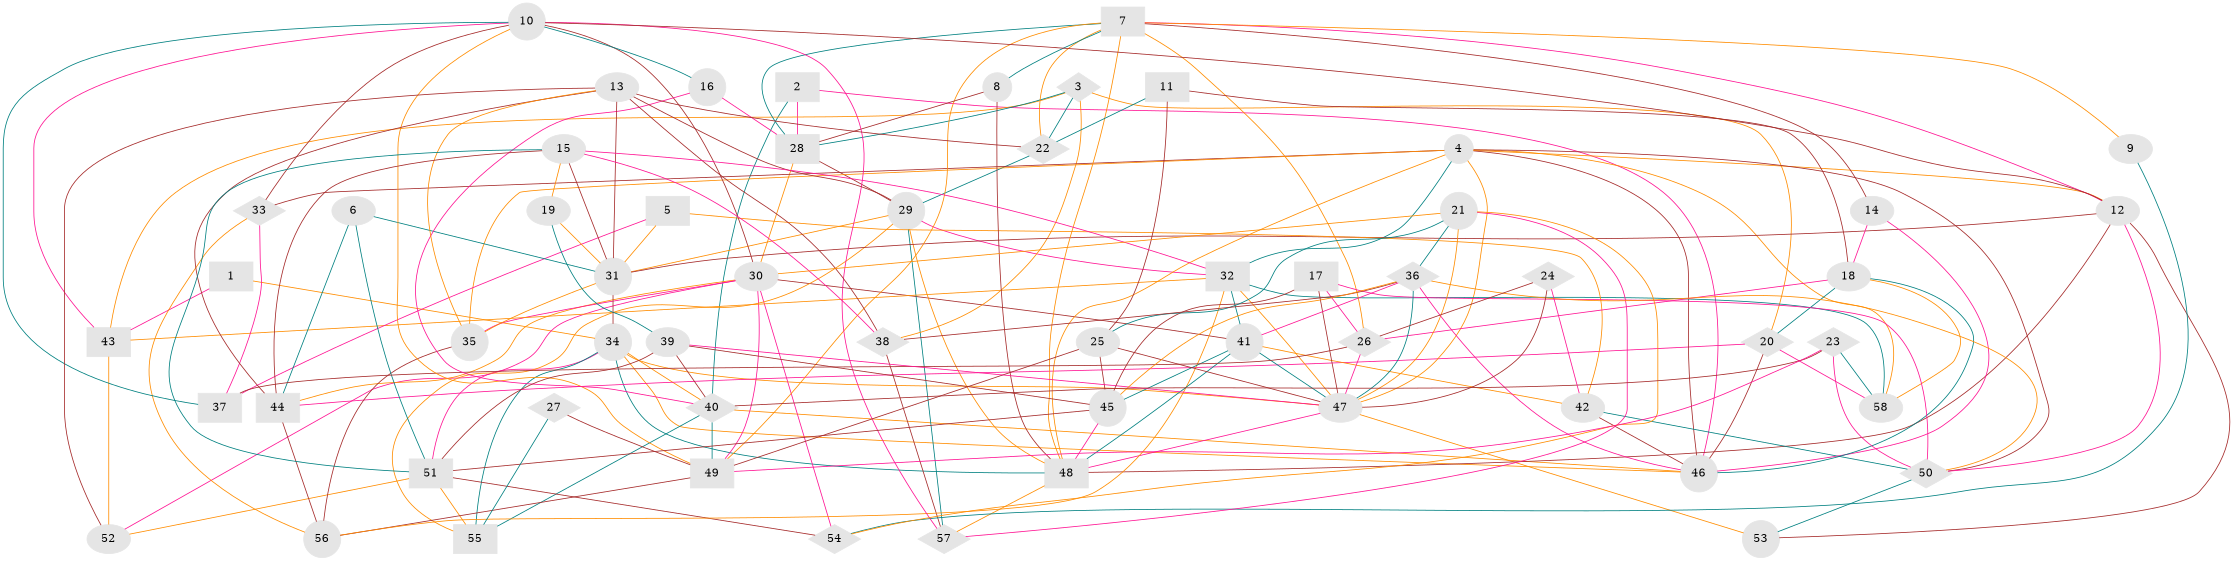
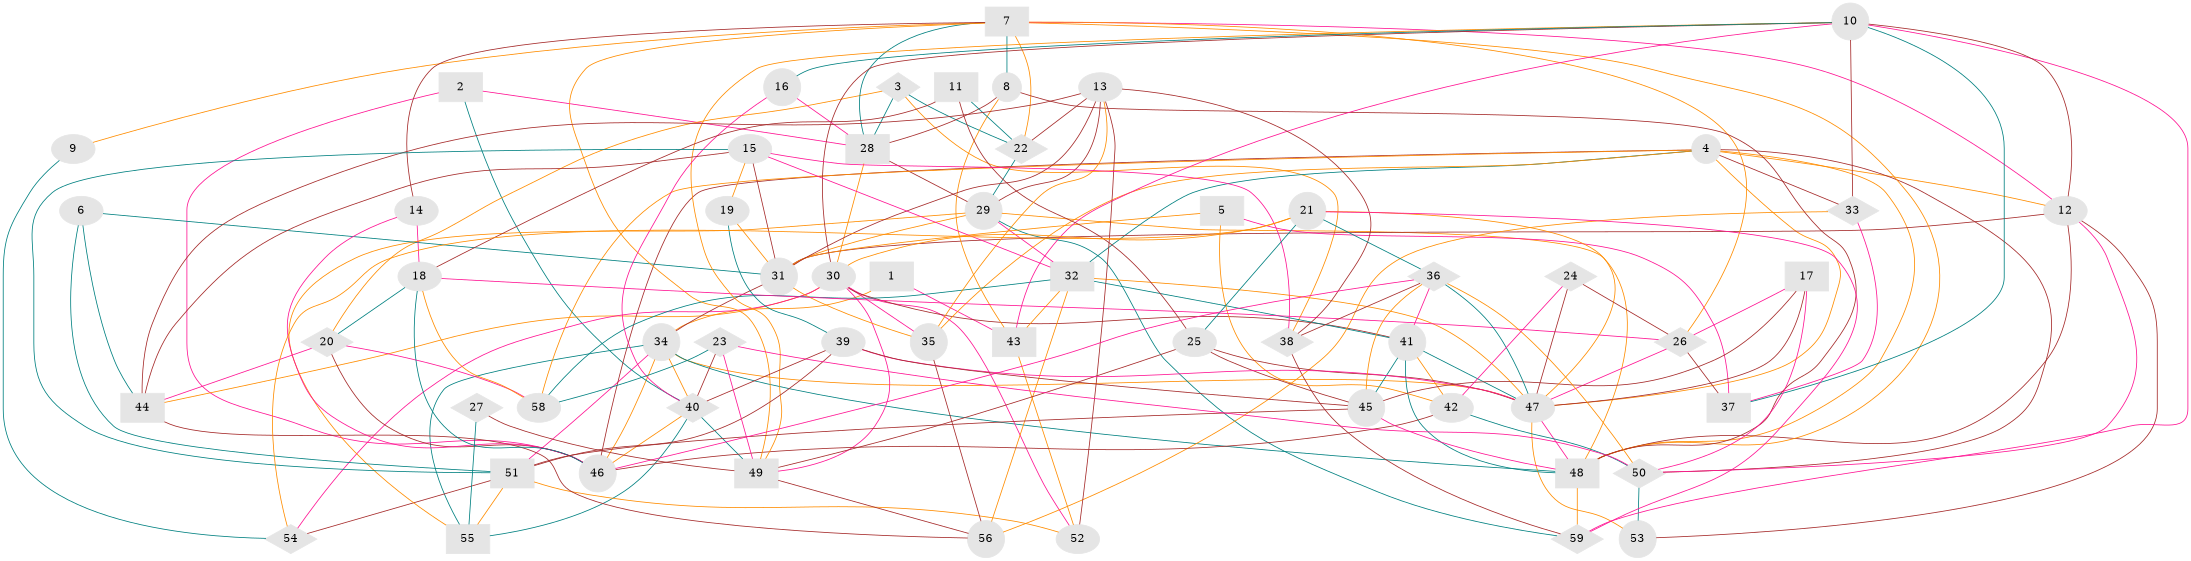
(539, 120) -> (956, 208)
(944, 539) -> (1577, 539)
